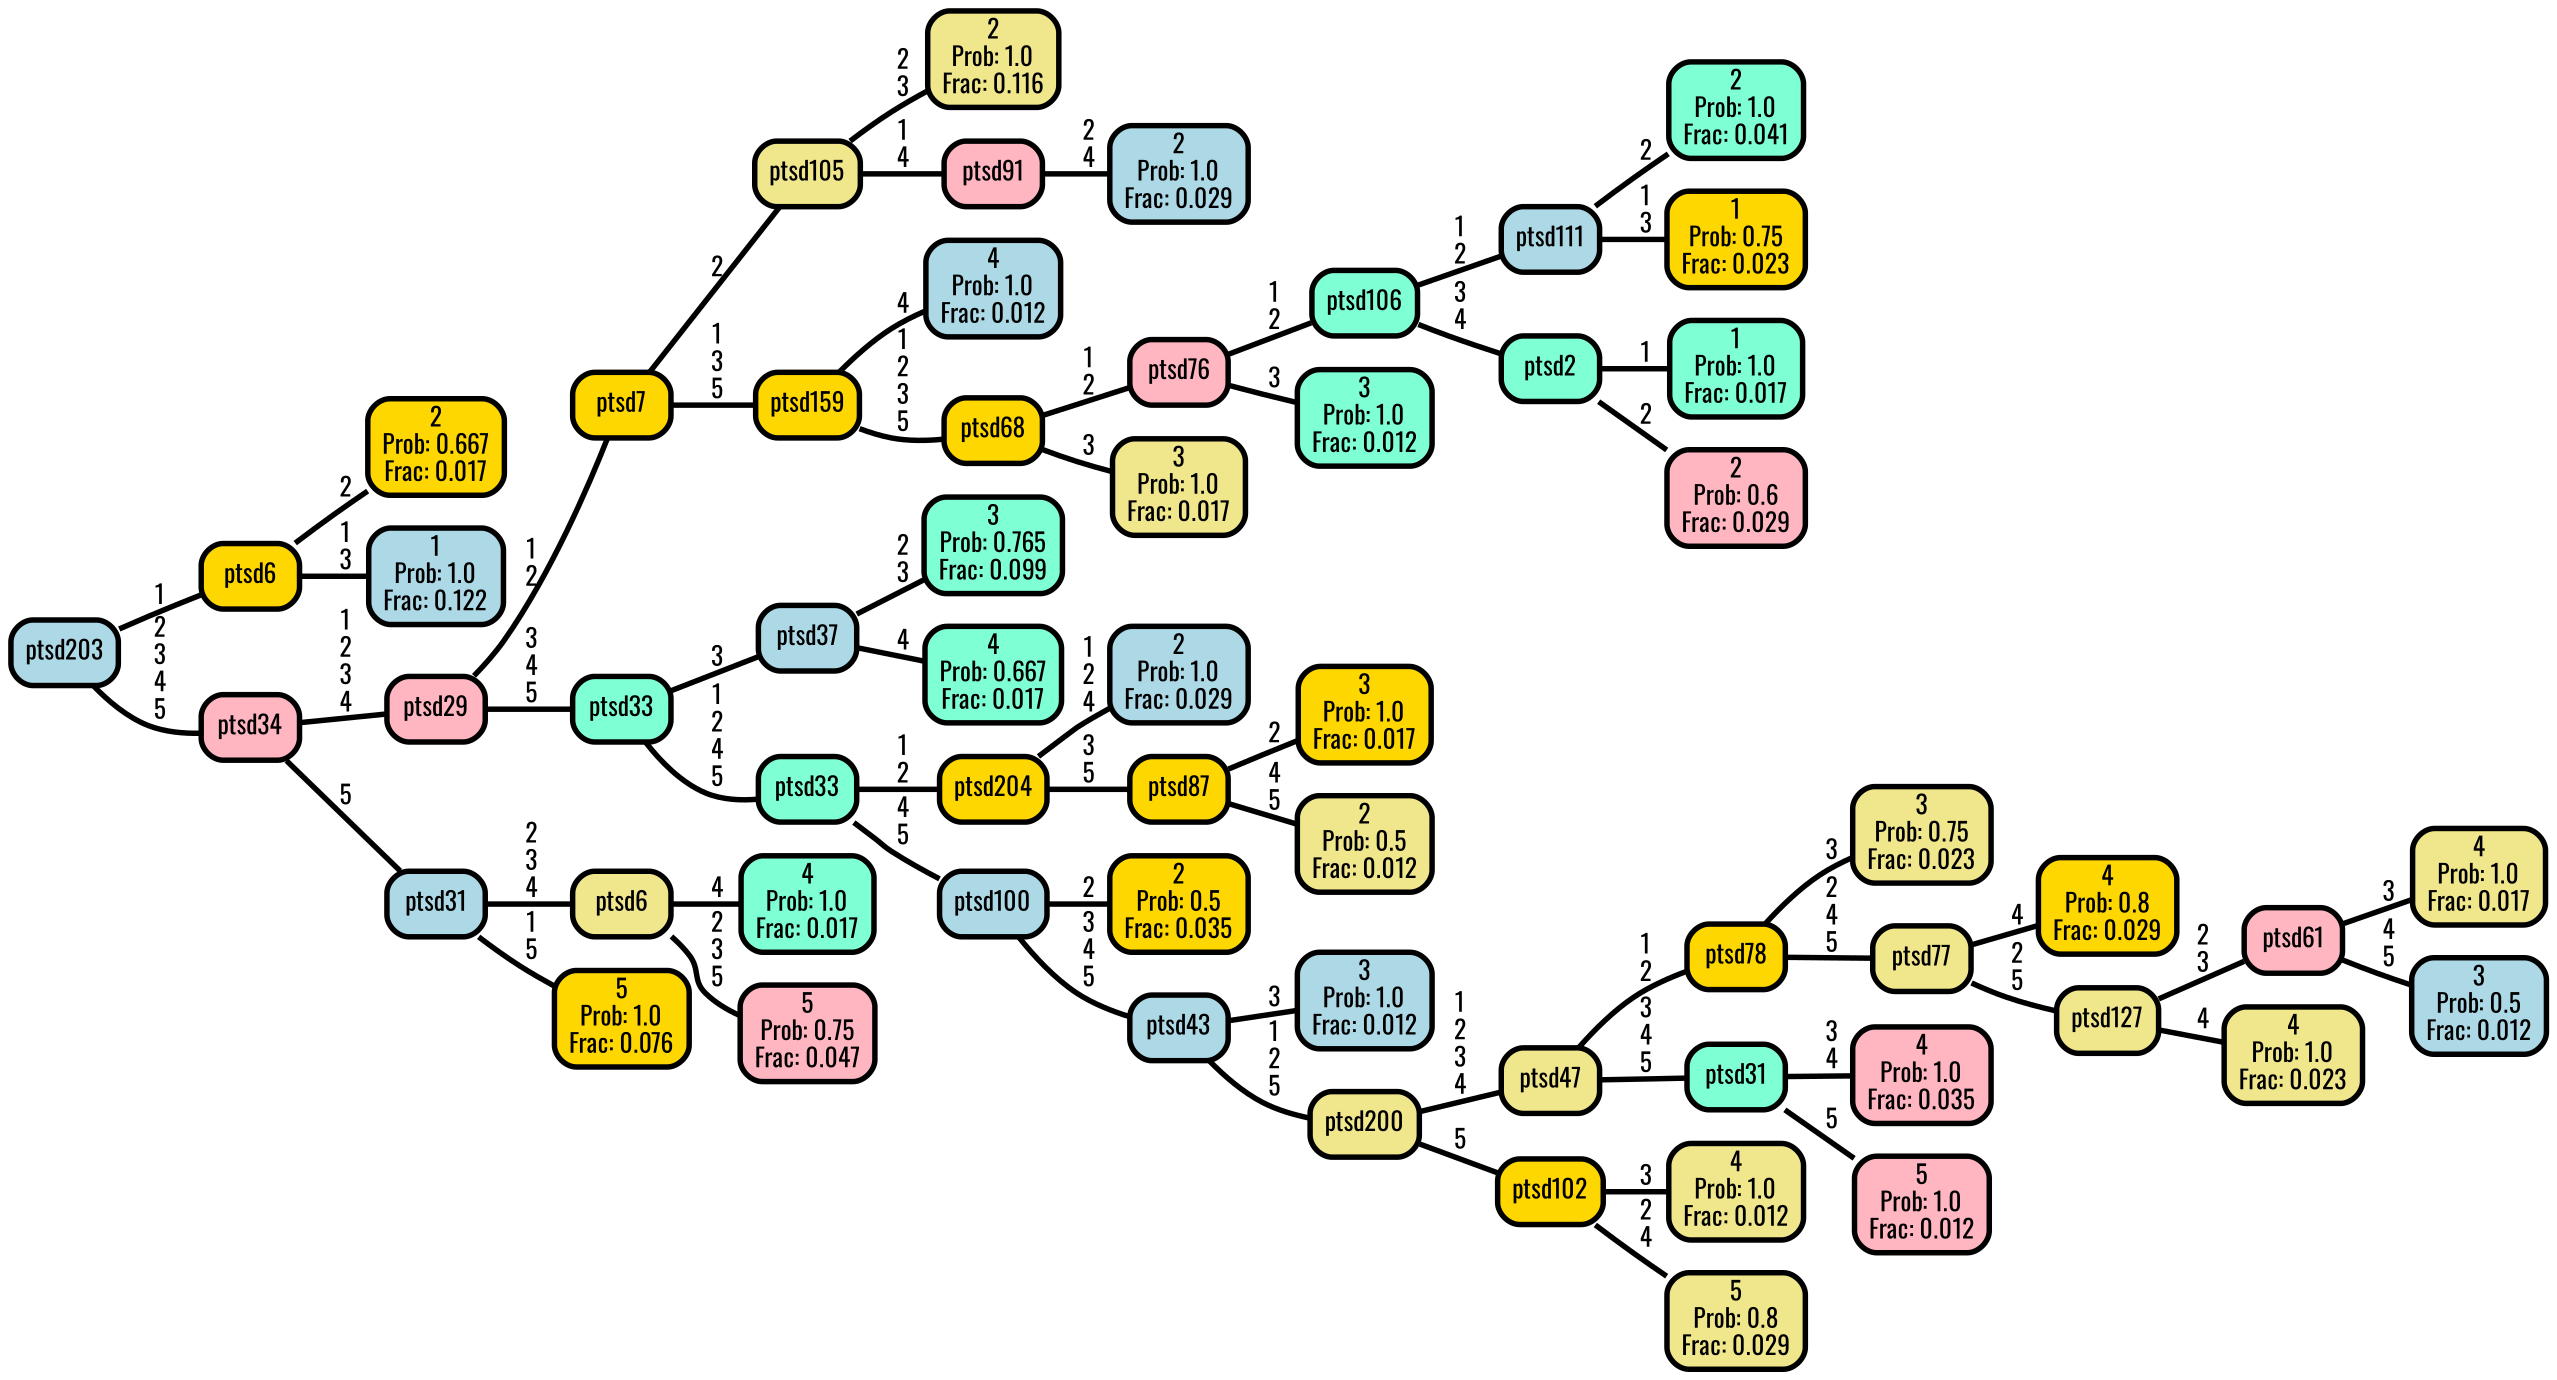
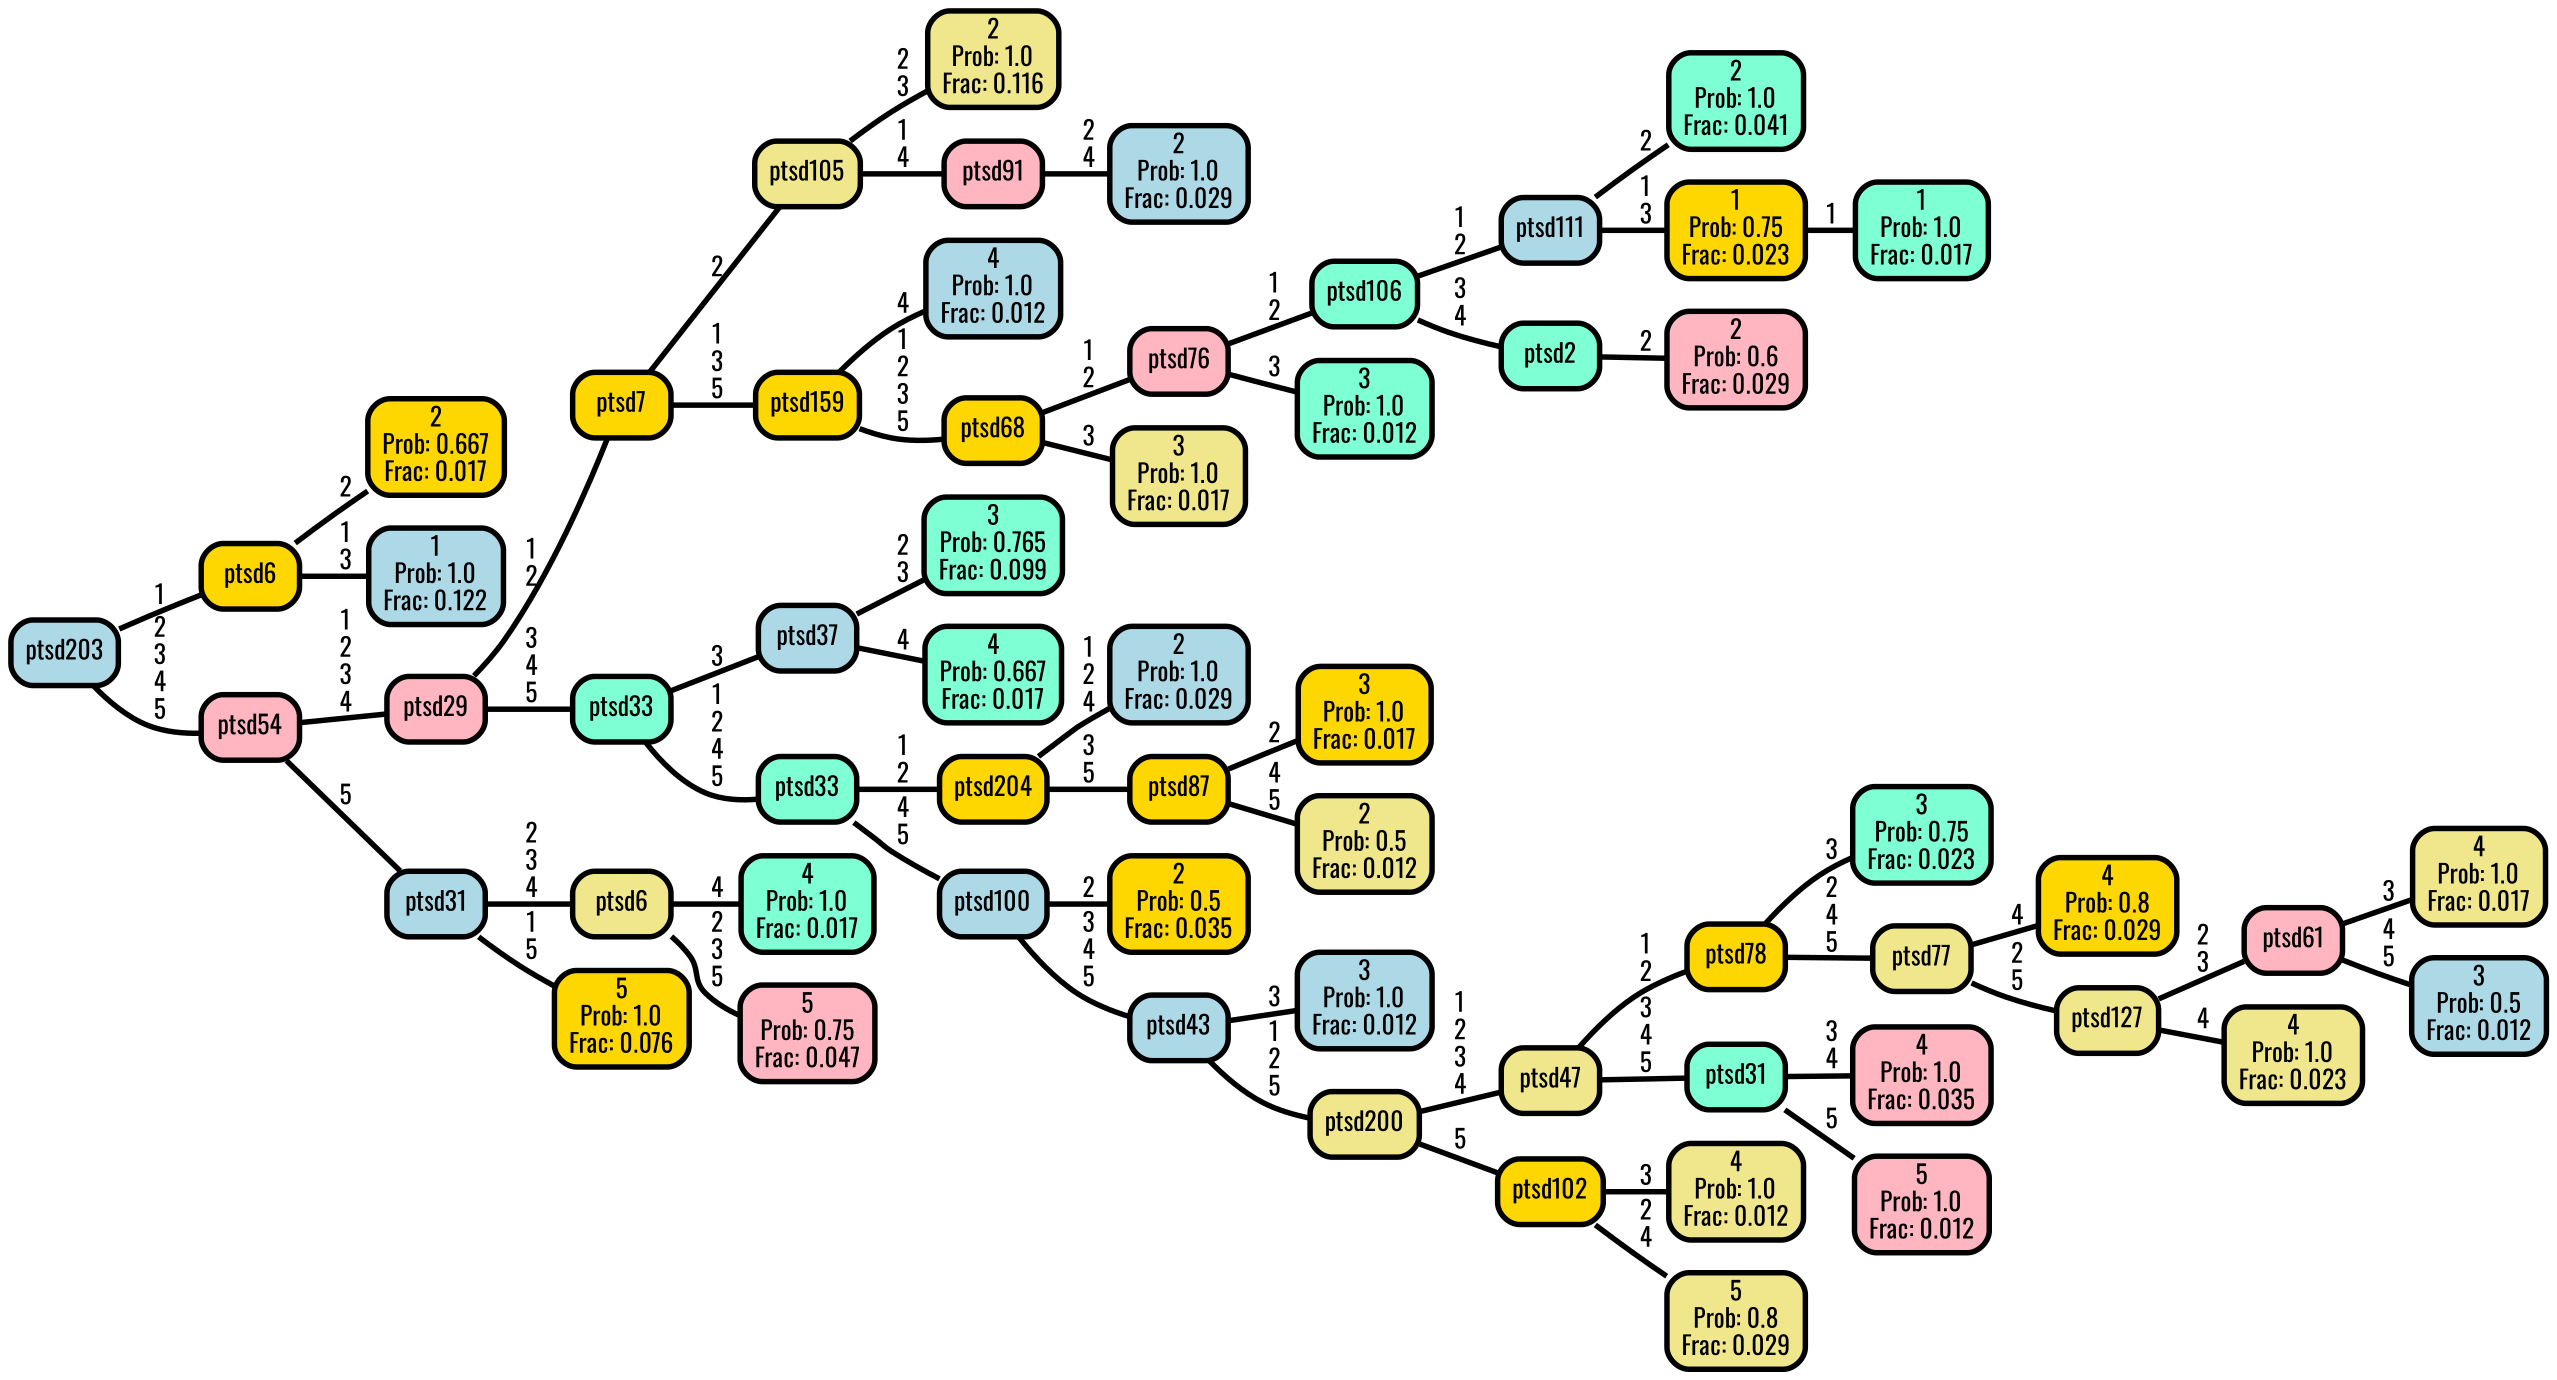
(1635, 369) -> (1831, 230)
(250, 727) -> (250, 727)
(1922, 835) -> (1922, 835)
